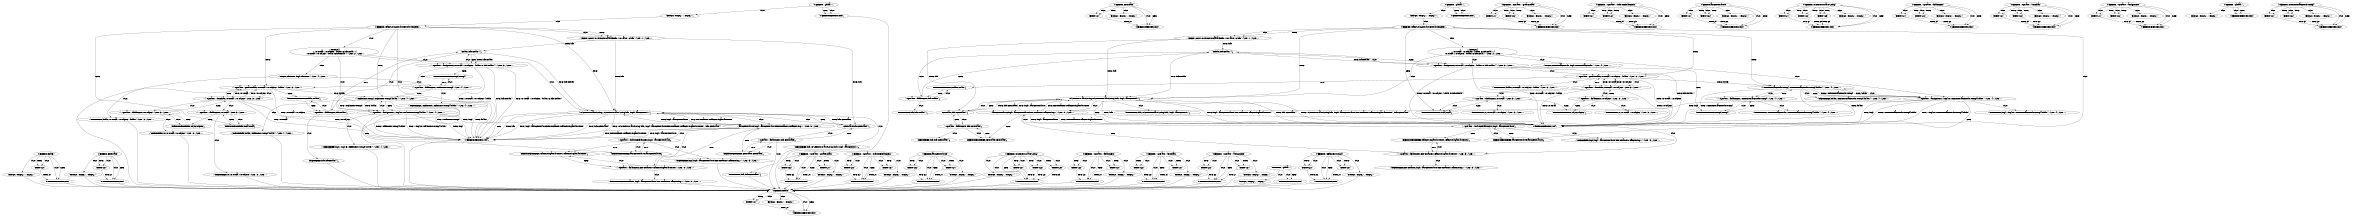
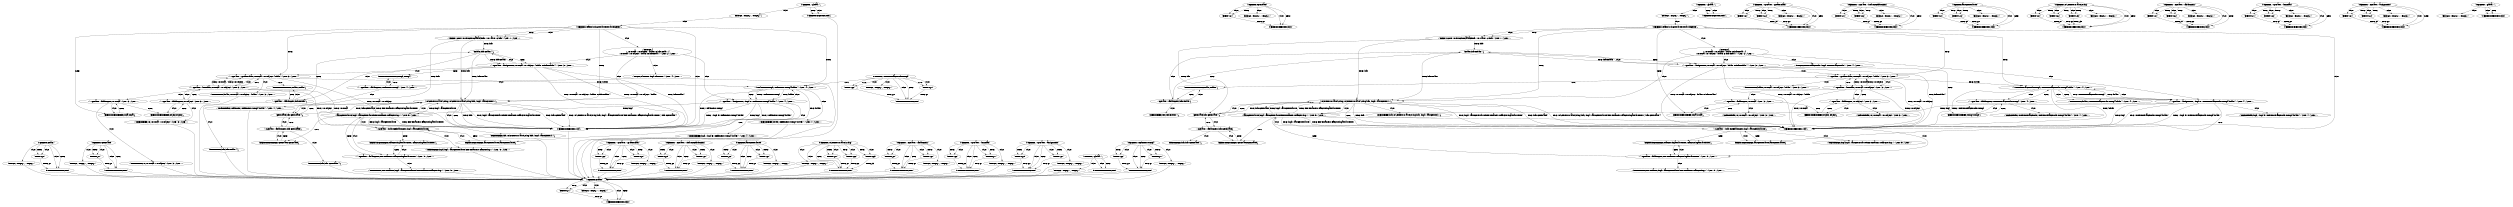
(414, 93) -> (840, 82)
